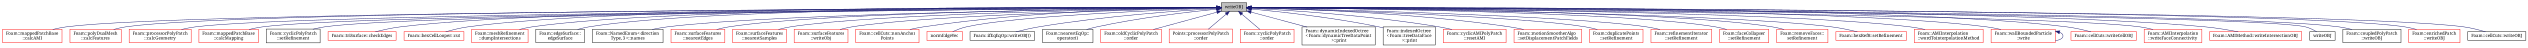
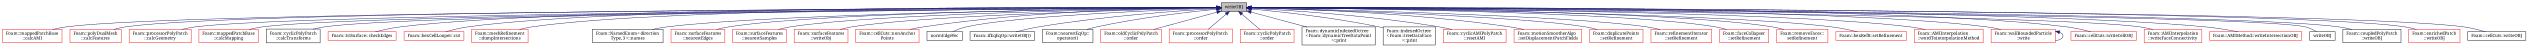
(293, 36) -> (293, 36)
(560, 36) -> none
(945, 36) -> (945, 36)
(1201, 36) -> (1201, 36)
